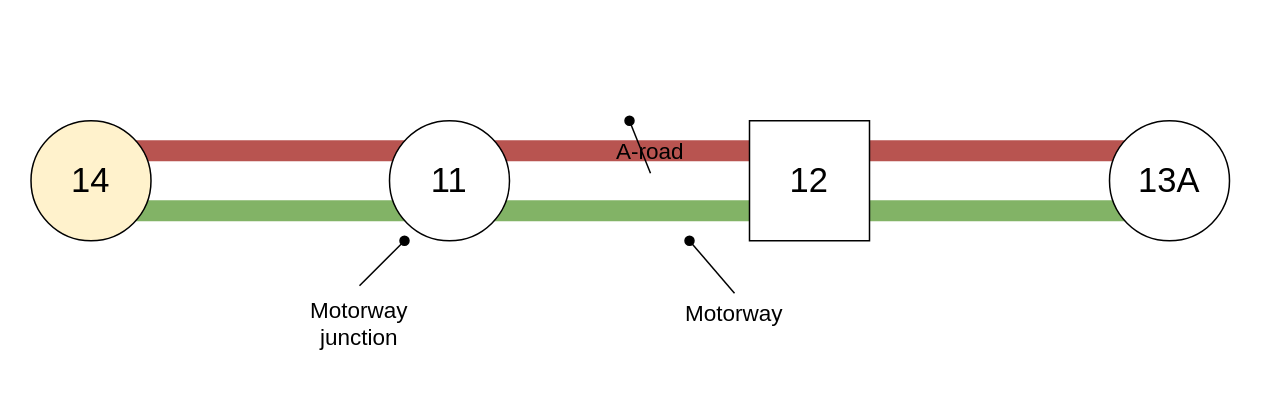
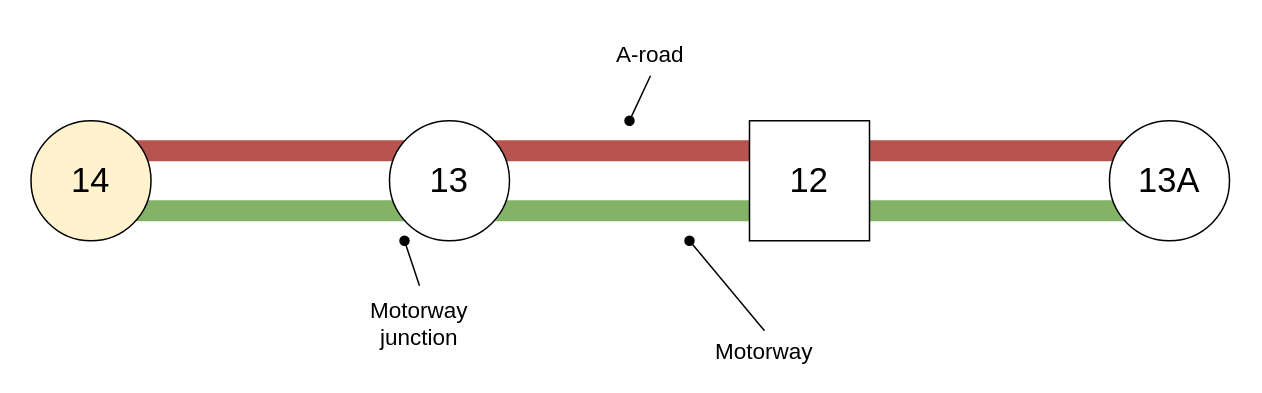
(650, 151) -> (650, 53)
(449, 181) -> (449, 181)
(734, 312) -> (764, 350)
(359, 323) -> (419, 323)
